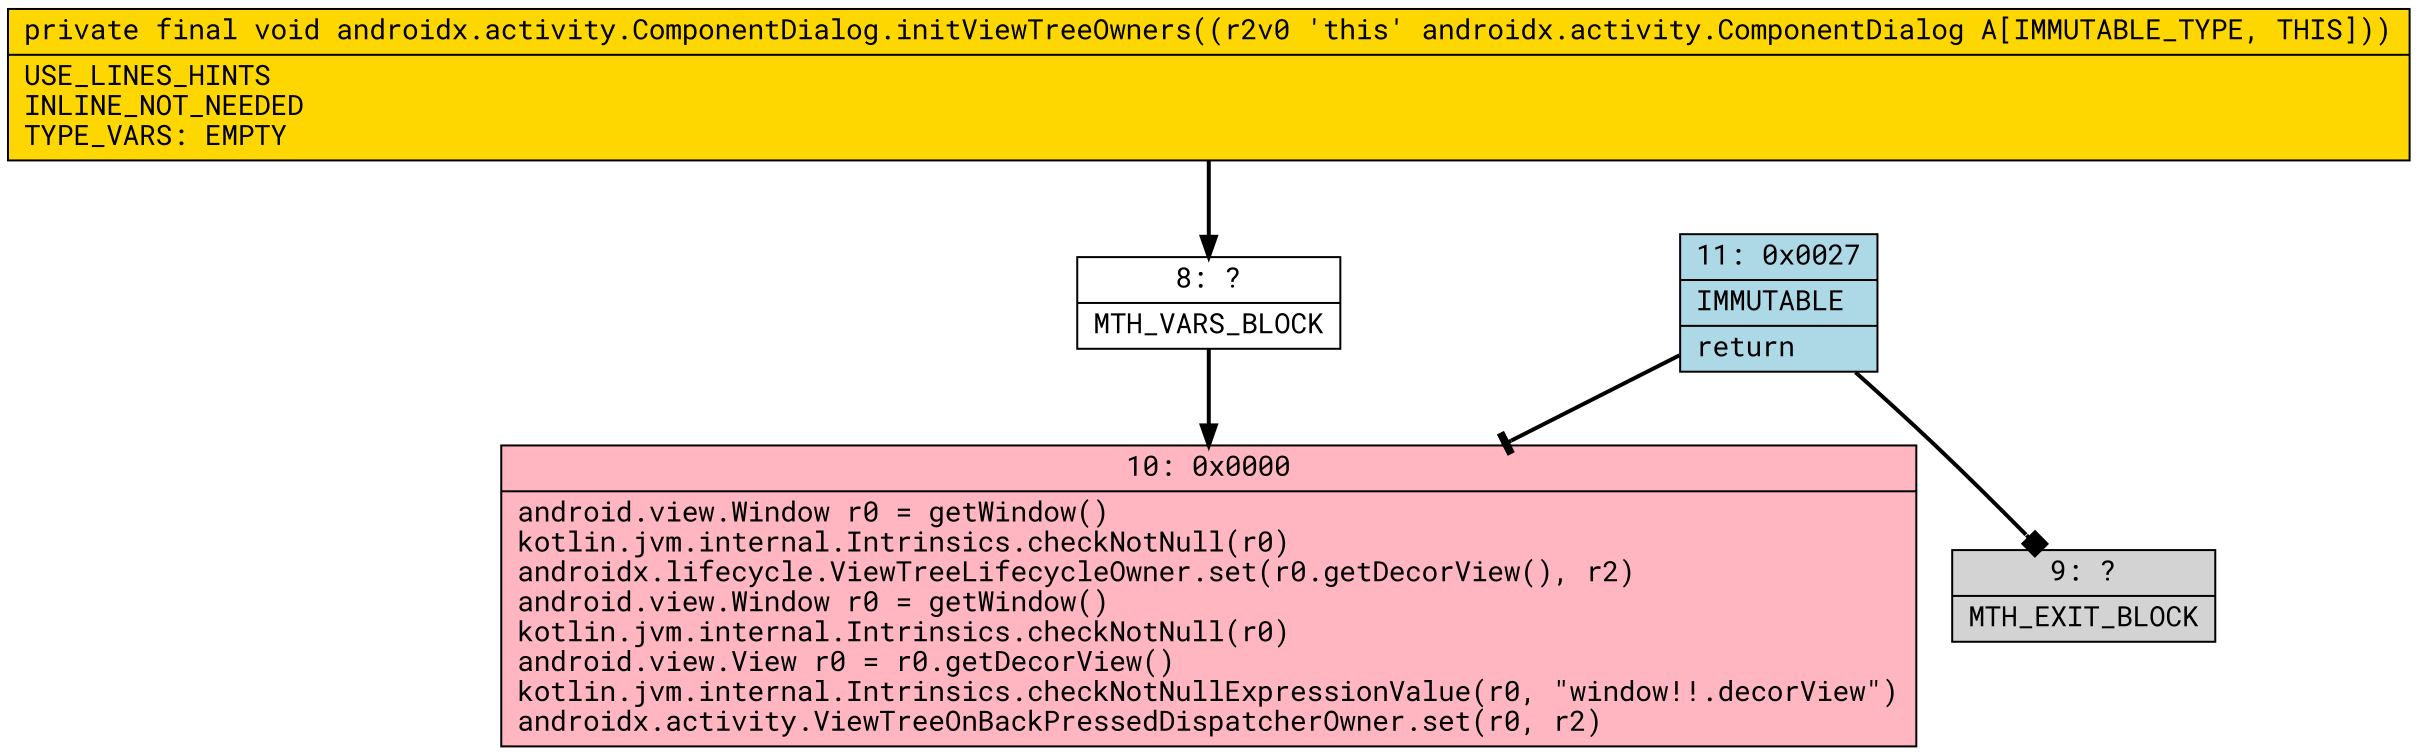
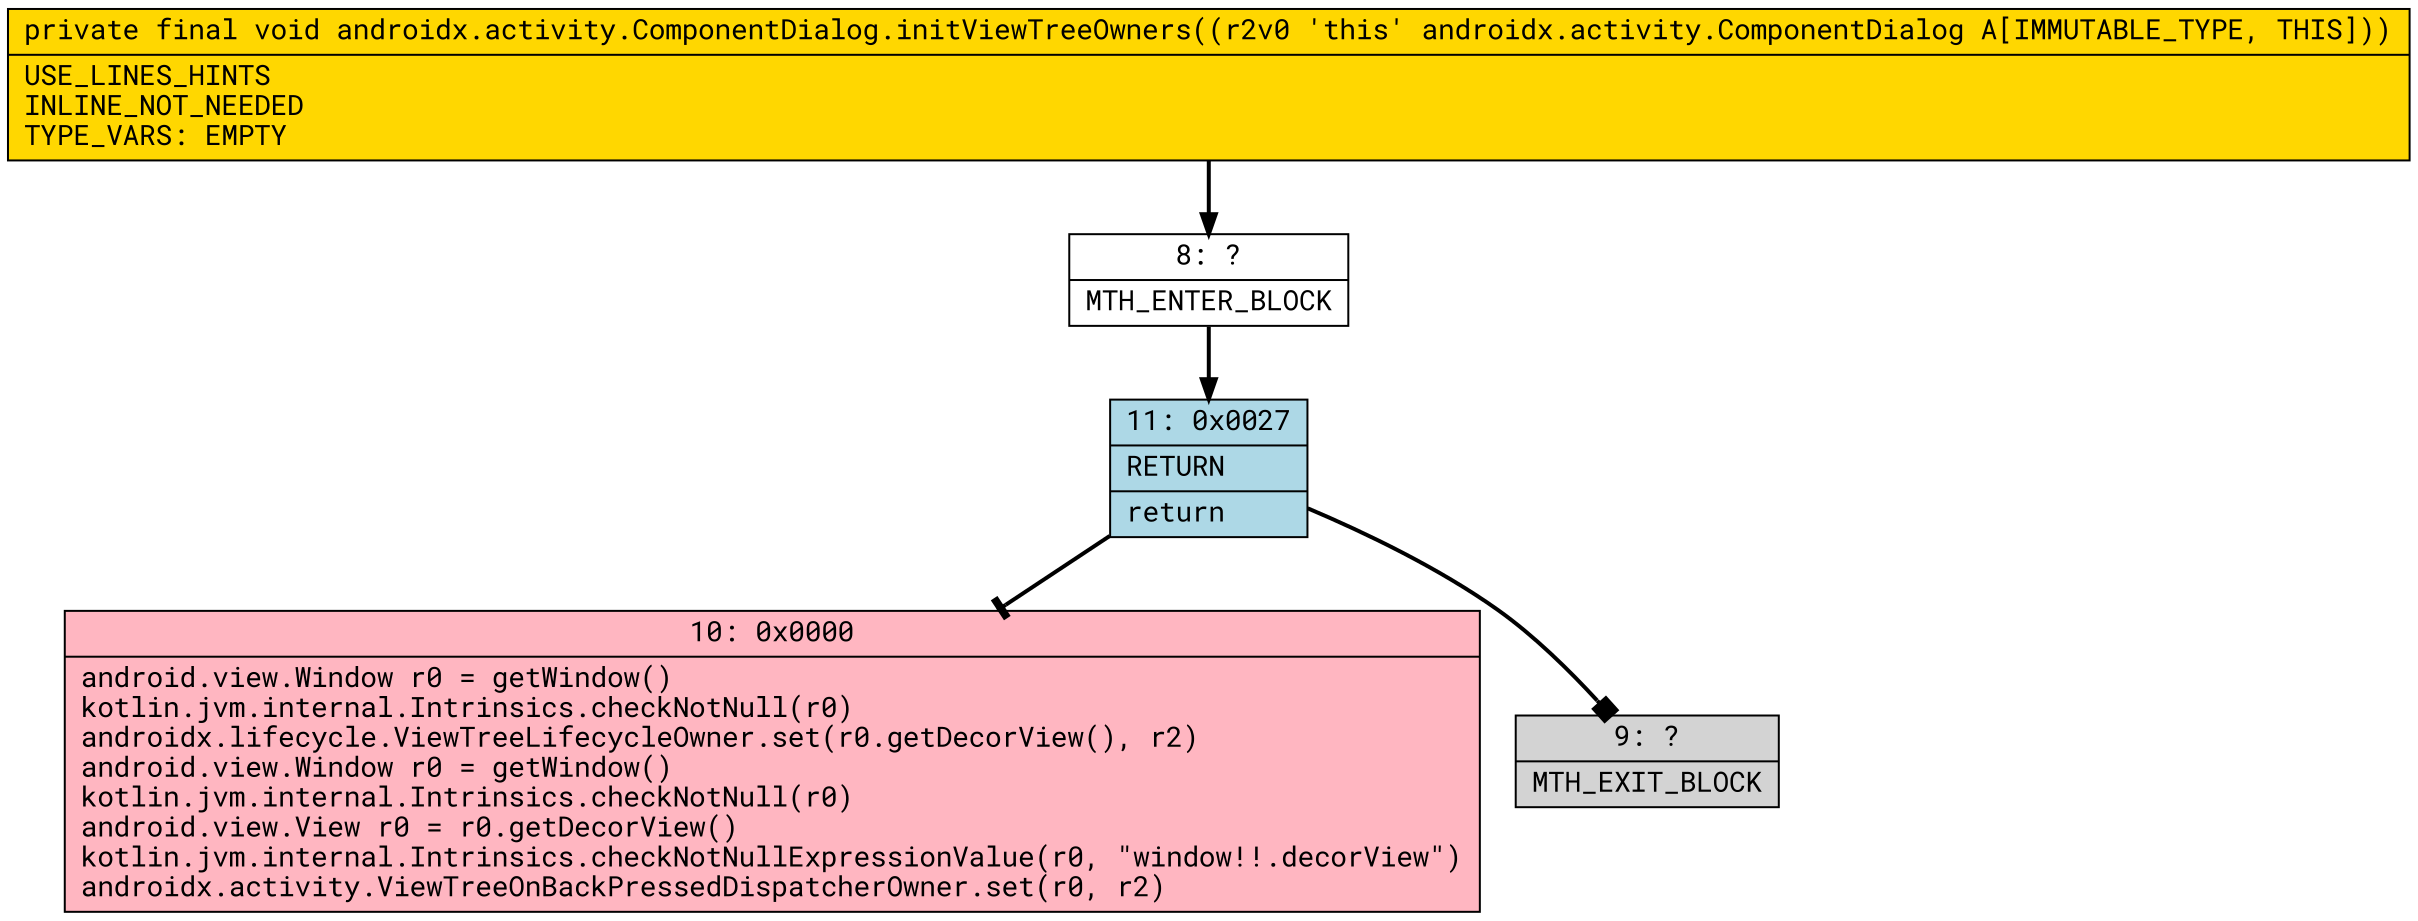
(1771, 302) -> (1176, 467)
(1209, 325) -> (1209, 302)
(1209, 387) -> (1209, 353)
